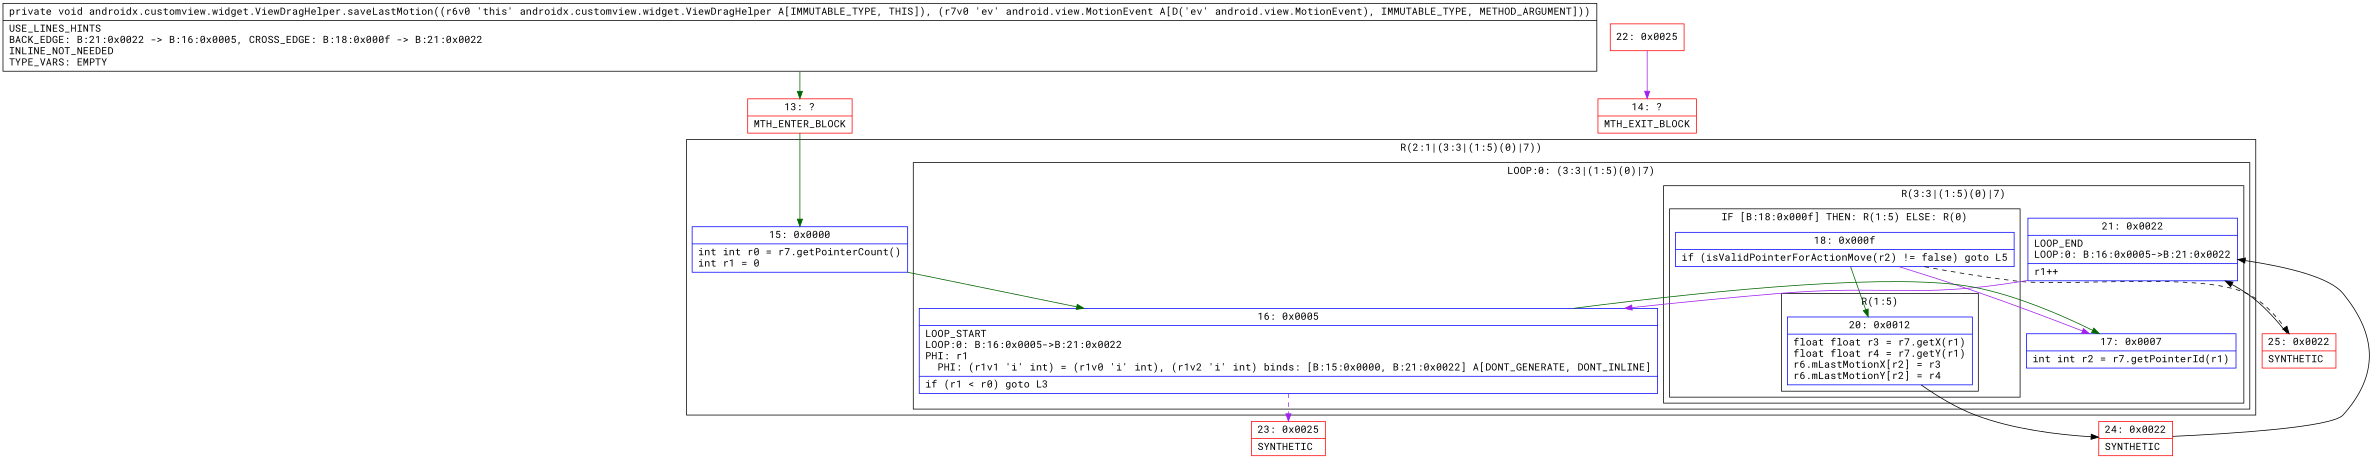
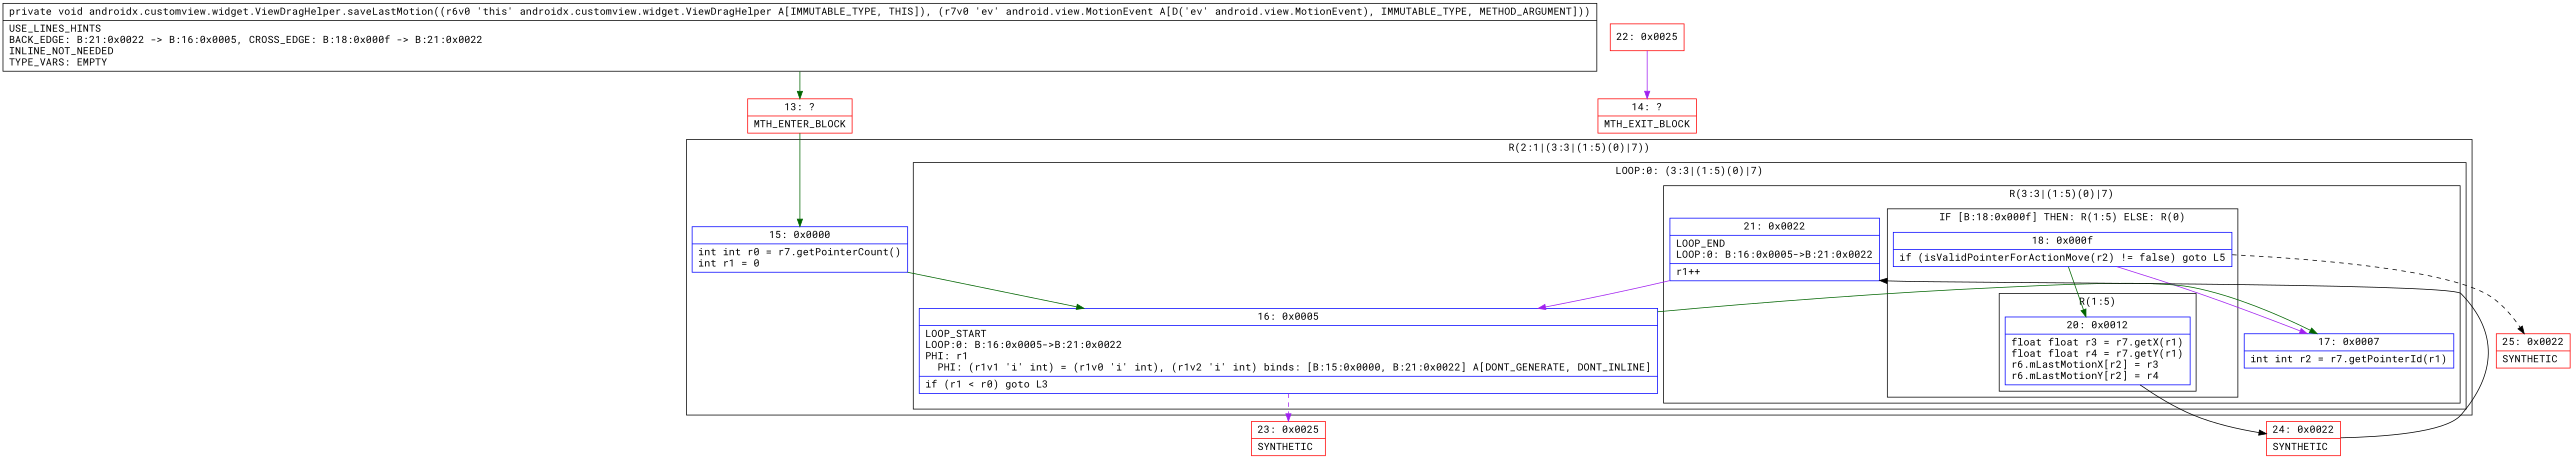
(2262, 306) -> none
